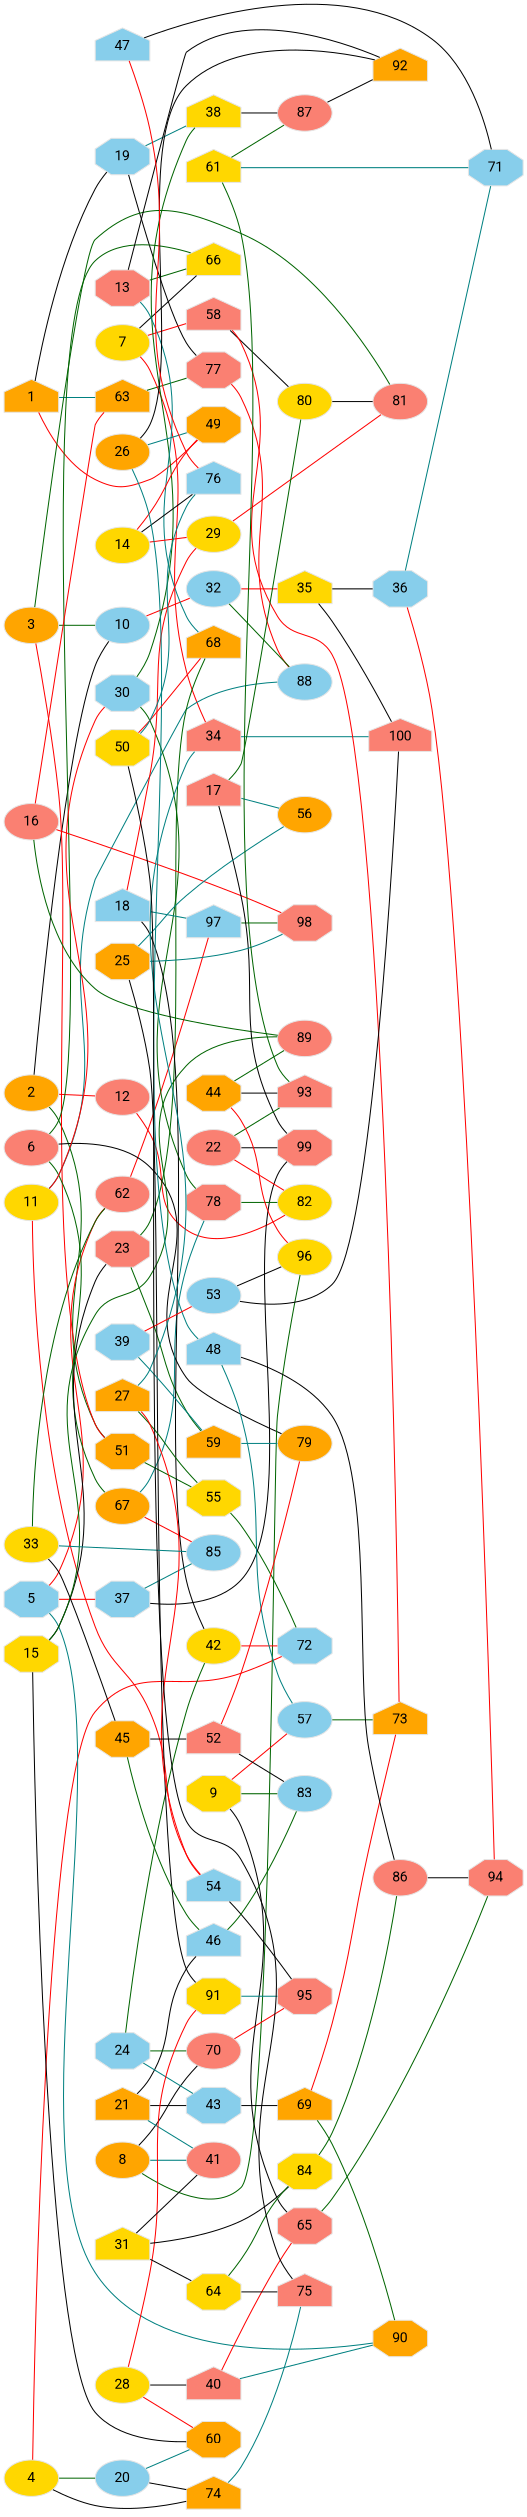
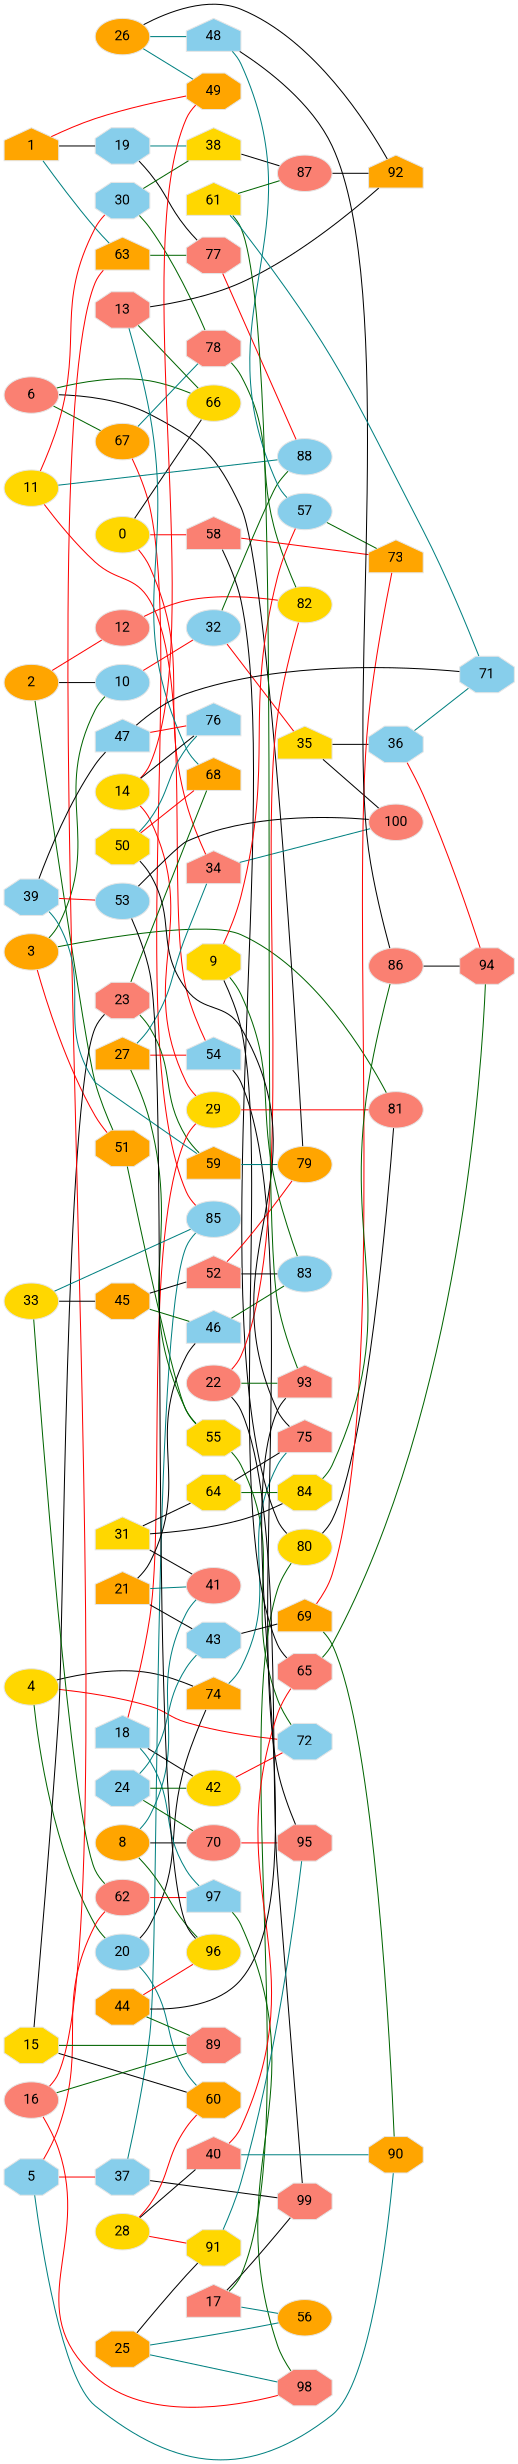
(214, 261) -> (214, 403)
(123, 343) -> (123, 535)
(400, 737) -> (396, 822)
none -> (63, 822)
(305, 1038) -> (214, 2045)
